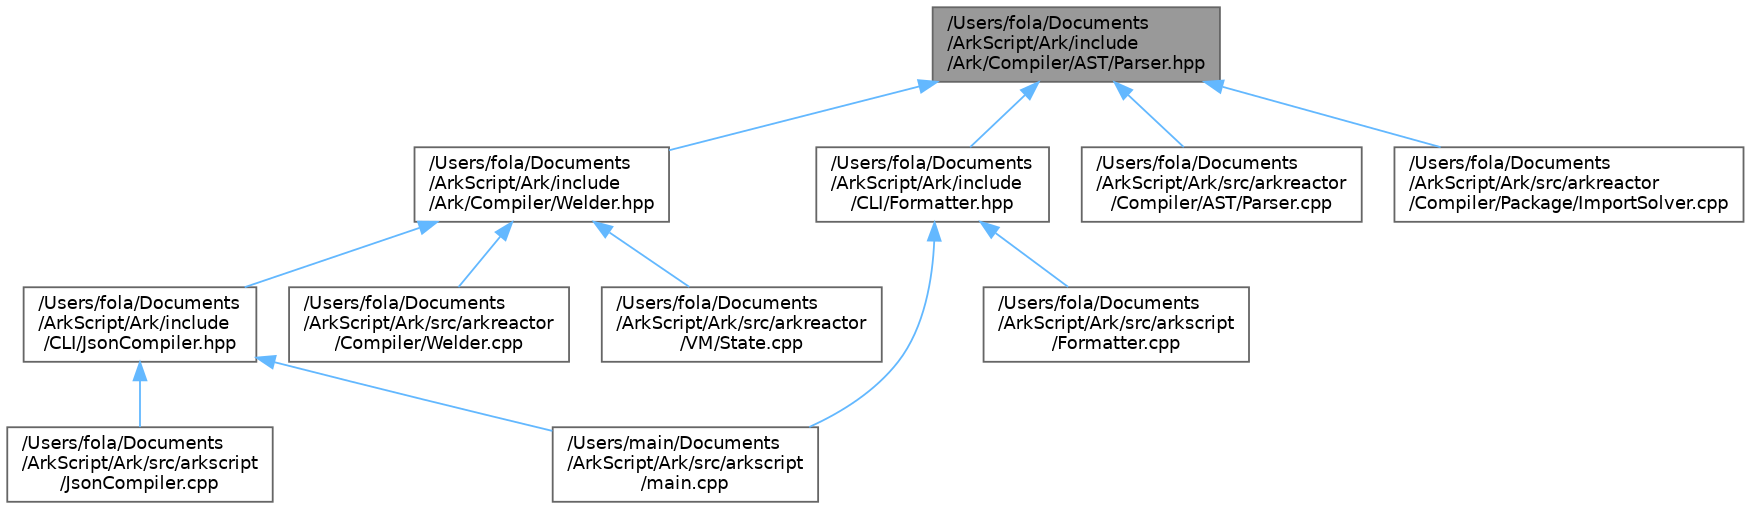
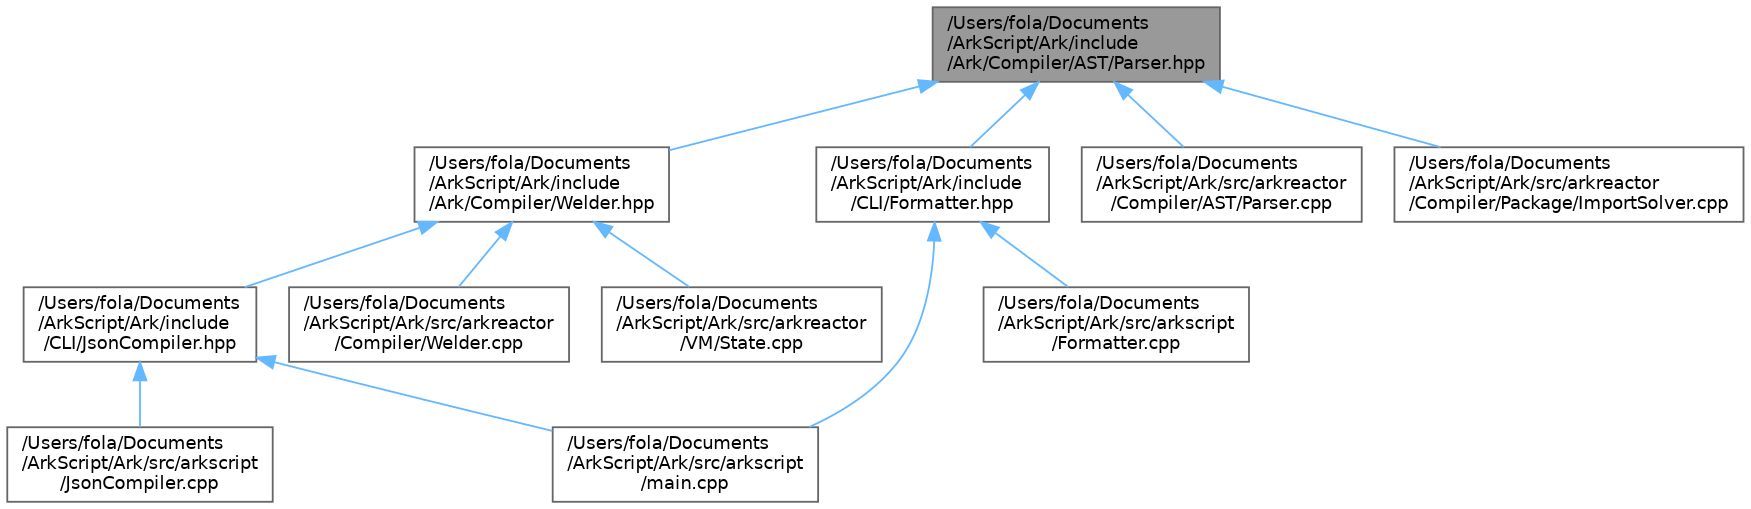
(685, 465) -> (685, 465)
